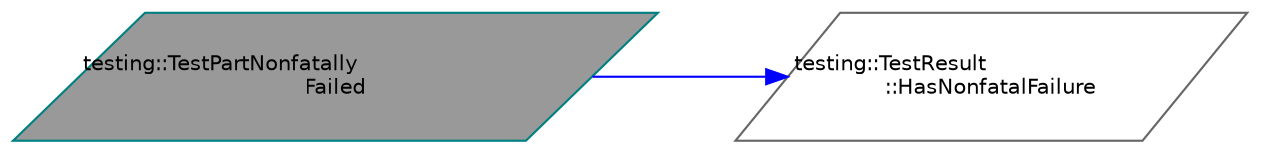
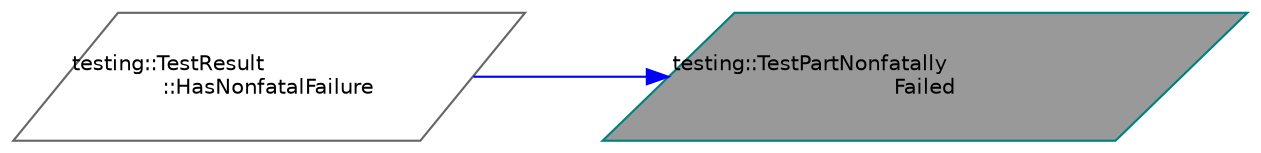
(679, 77) -> (560, 77)
